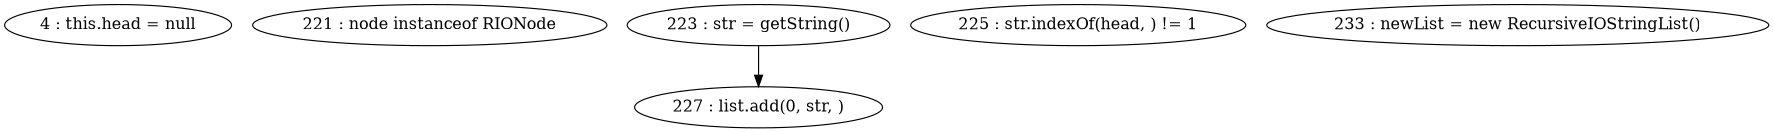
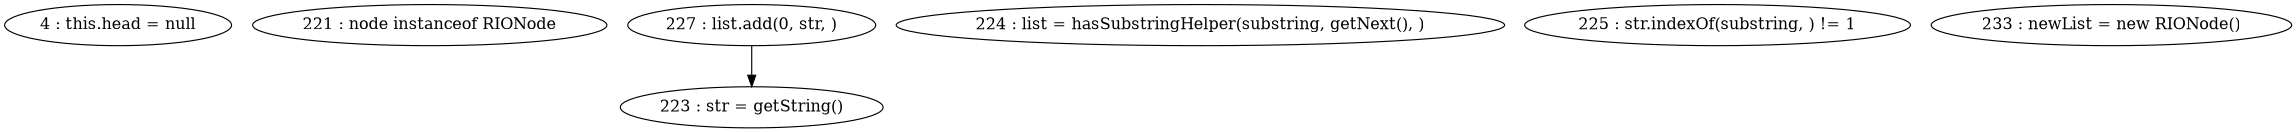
(1078, 25) -> (1718, 25)
none -> (1200, 25)
(1518, 25) -> (2111, 25)
(759, 61) -> (752, 61)
